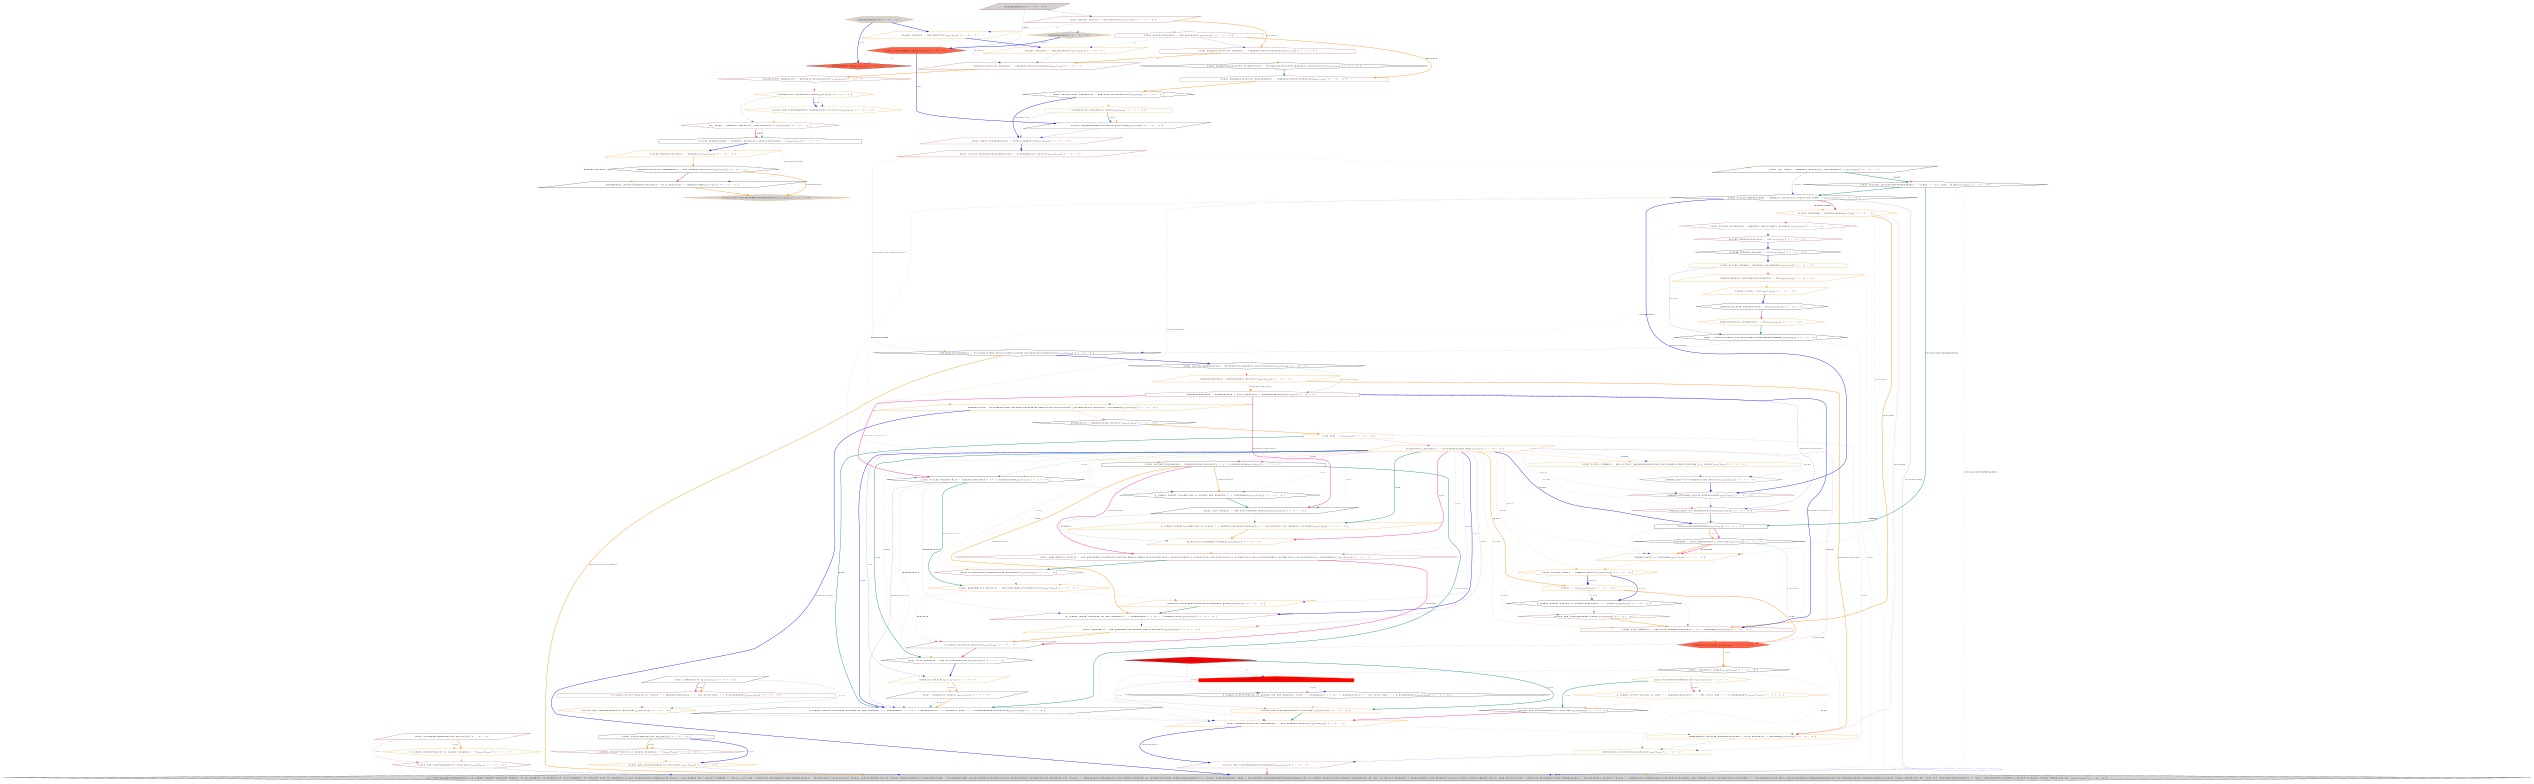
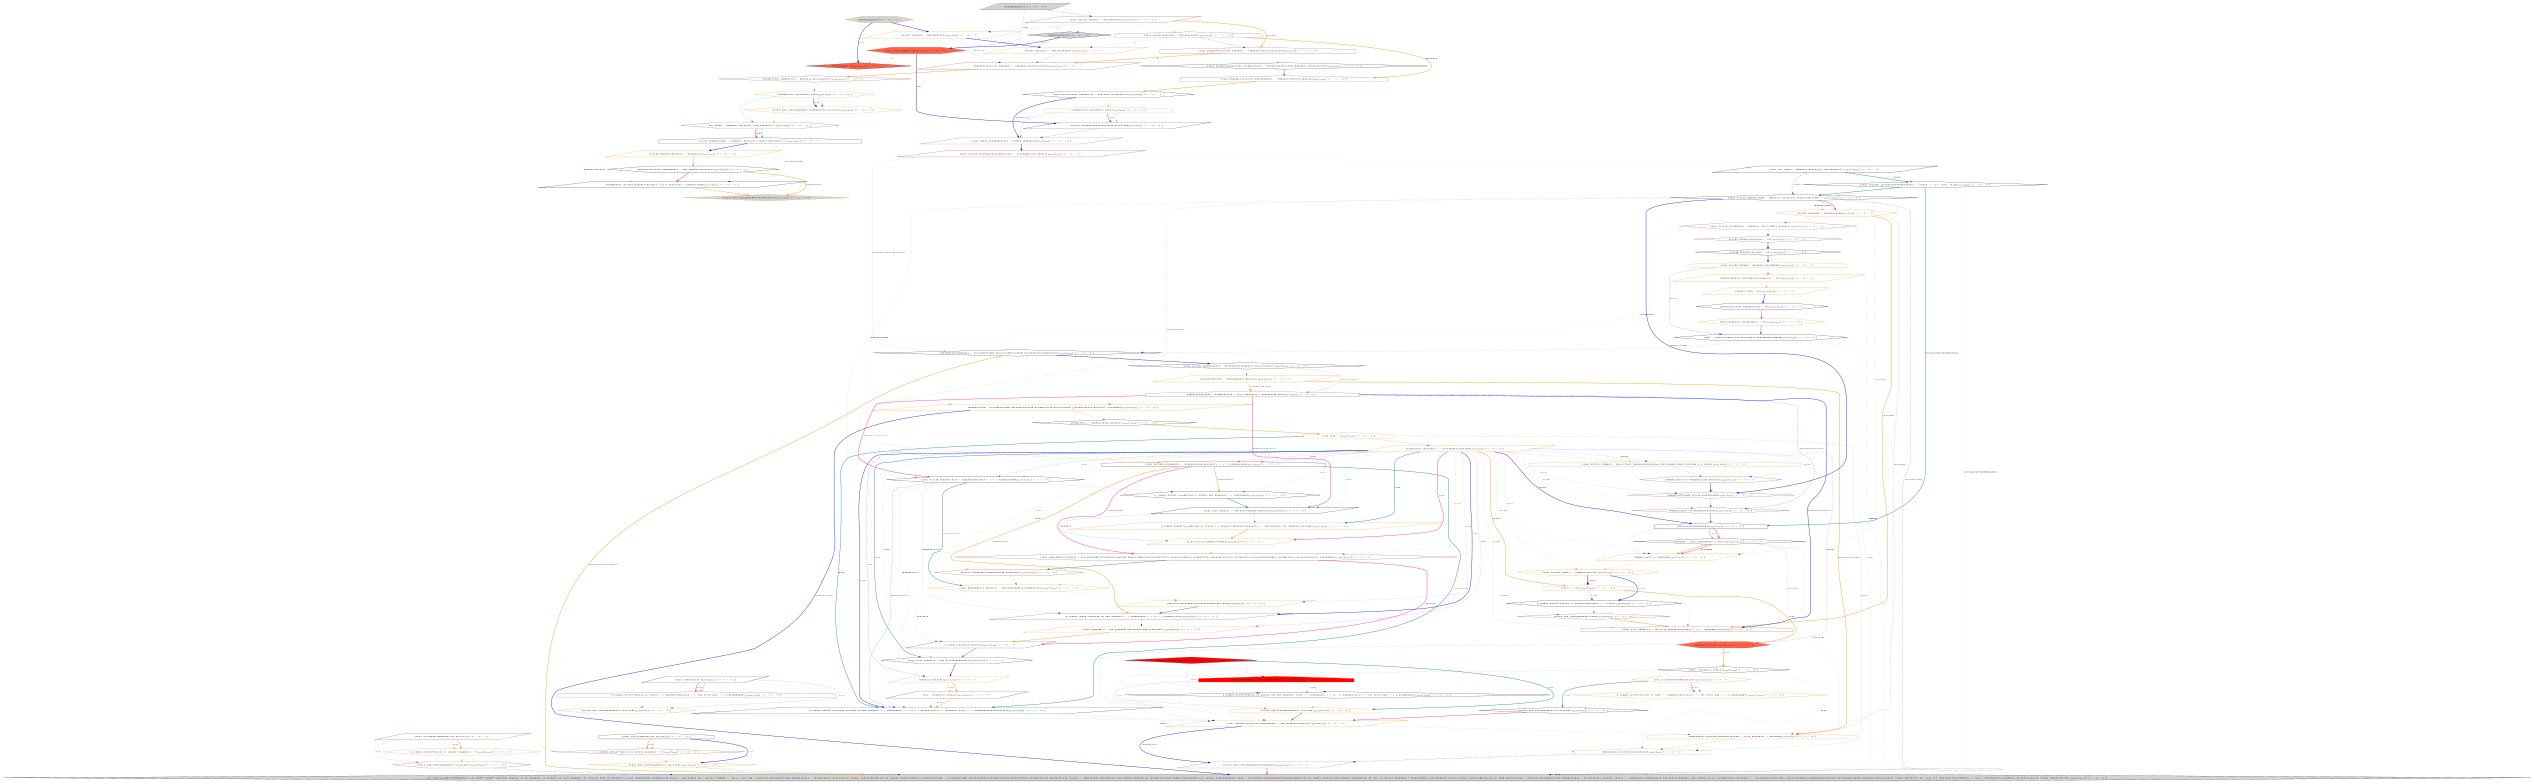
(1070, 35) -> (1070, 35)
none -> (1273, 746)
